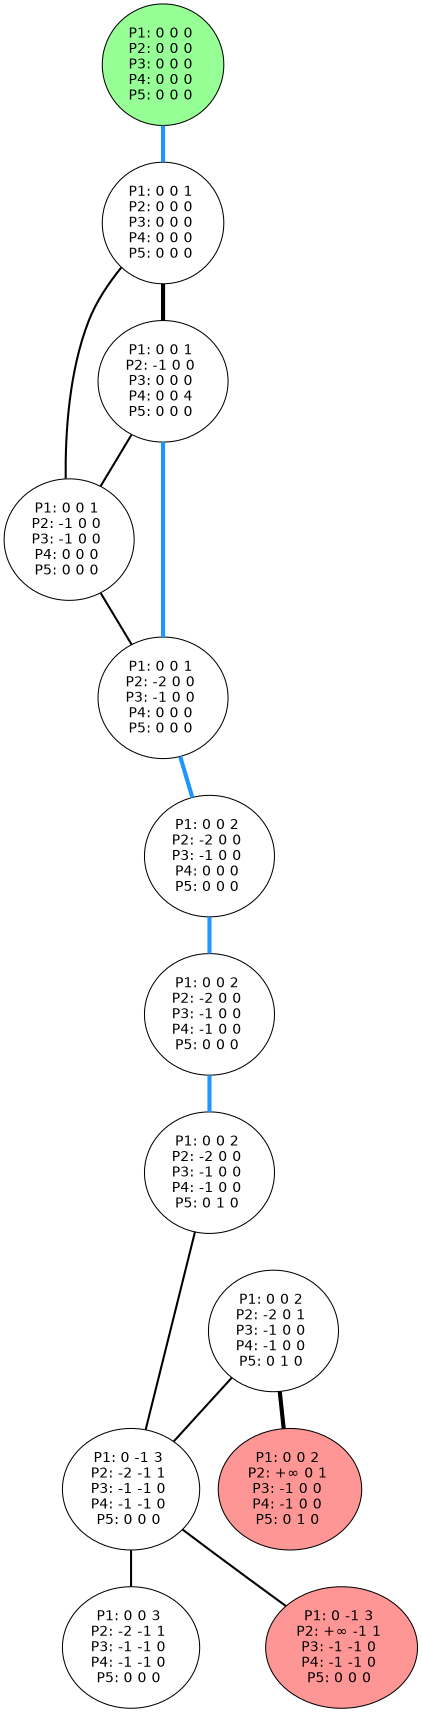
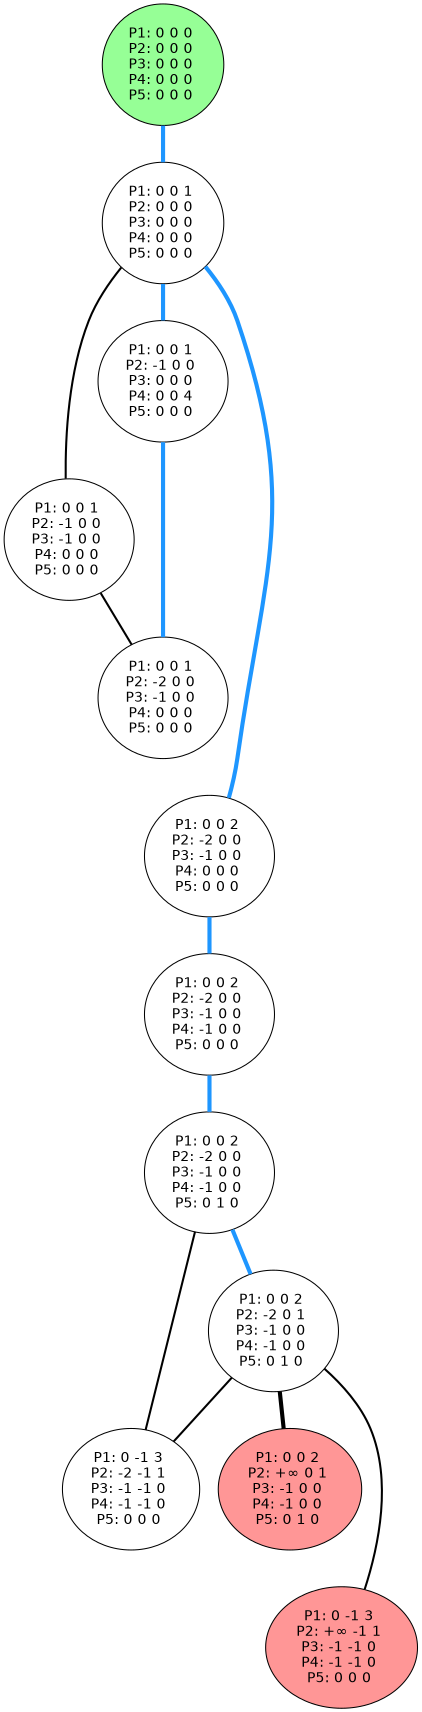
(163, 302) -> (163, 302)
(116, 461) -> none
(186, 777) -> (271, 527)
none -> (242, 1252)
(234, 1568) -> (381, 1471)
(131, 1648) -> none
